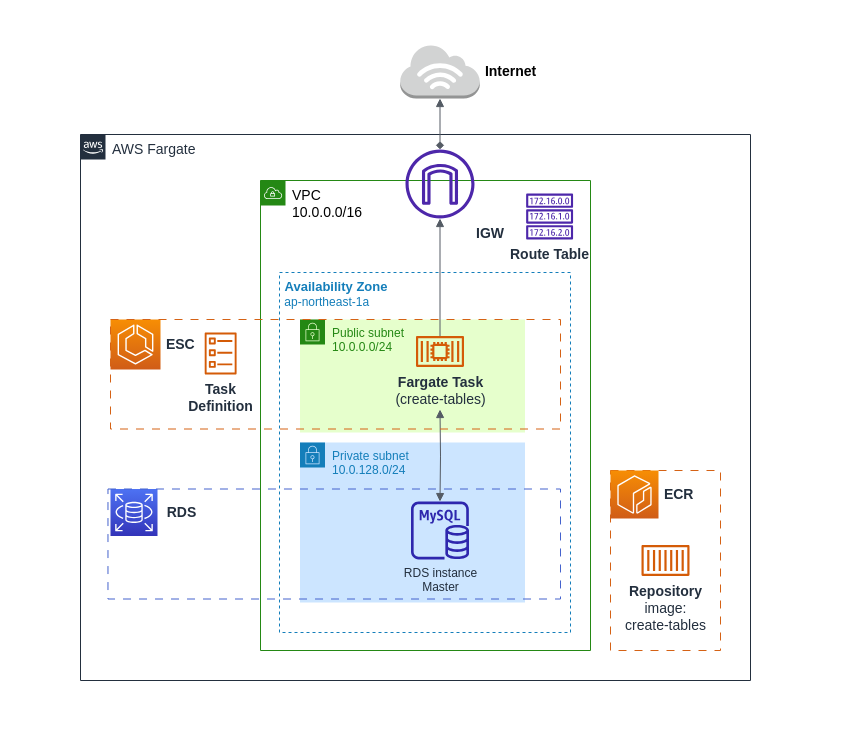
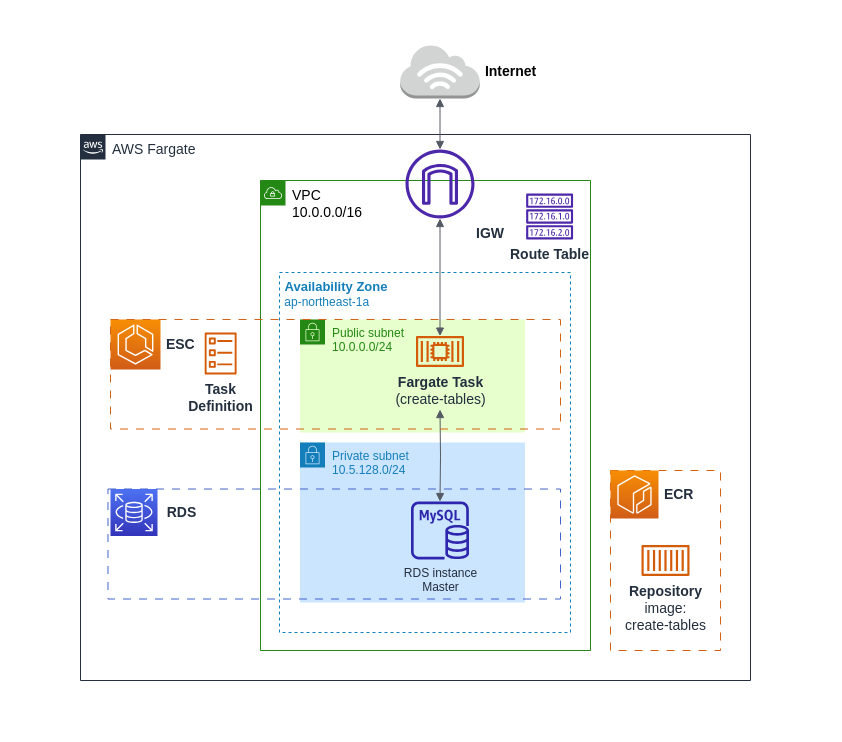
(440, 140) -> (440, 140)
(440, 330) -> (440, 326)
(376, 464) -> (376, 464)
